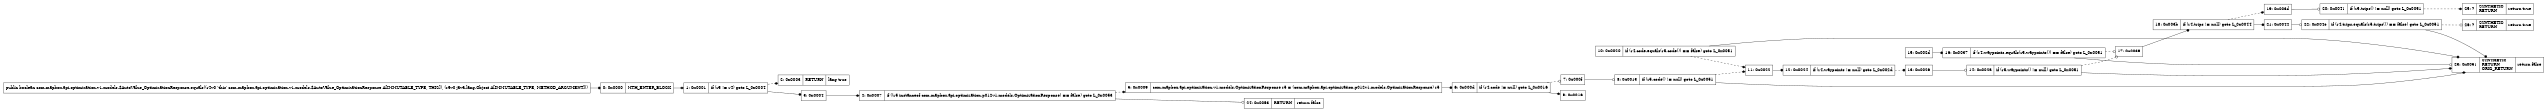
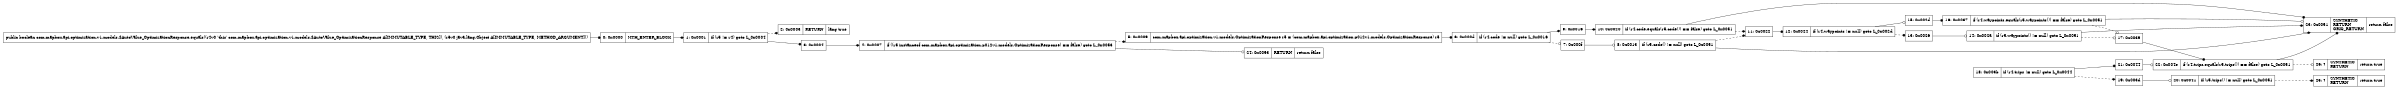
none -> (1889, 25)
none -> (1589, 29)
(2161, 40) -> (2177, 52)
